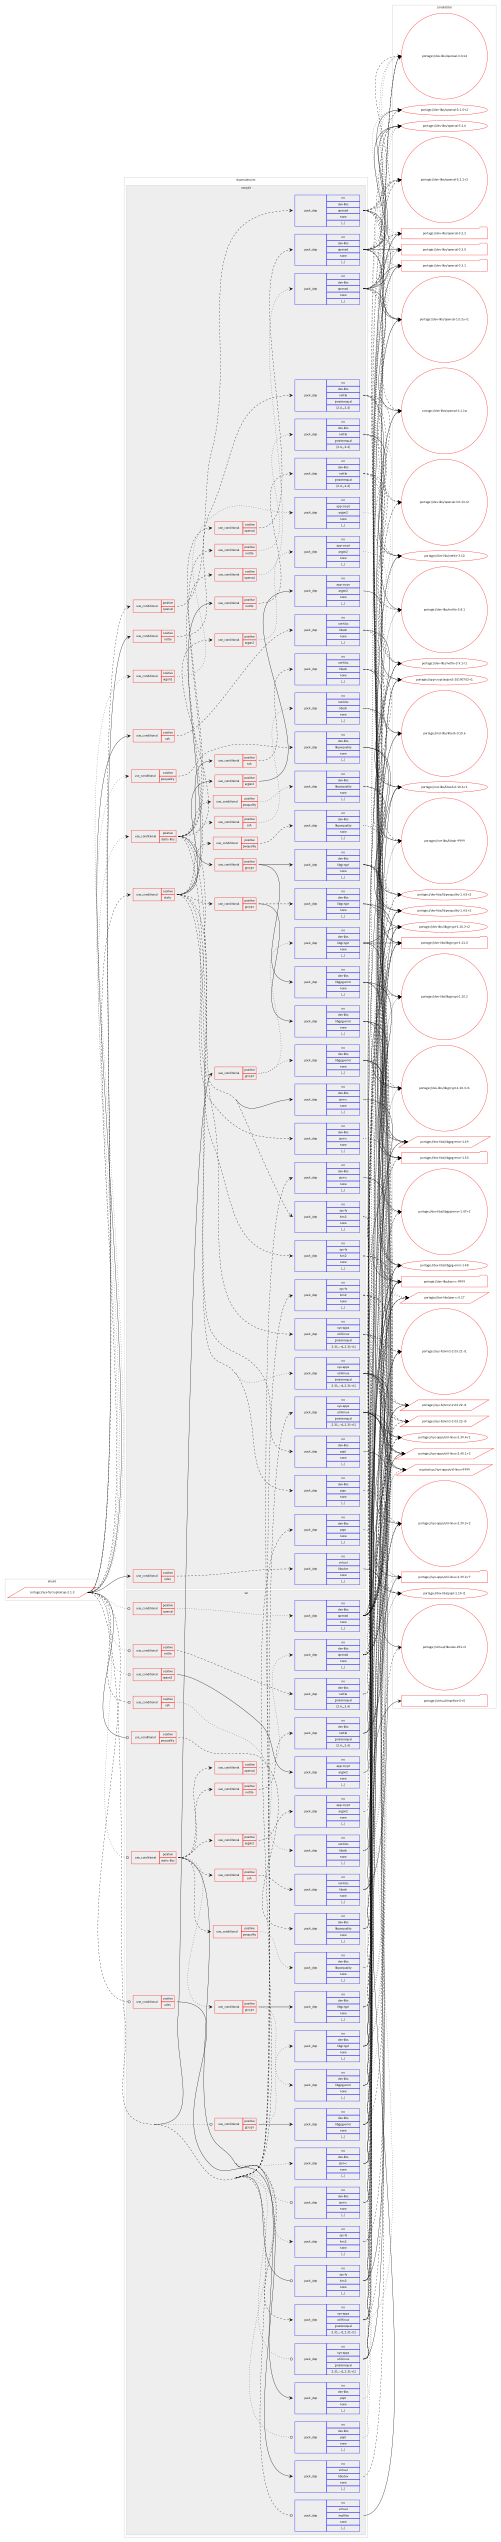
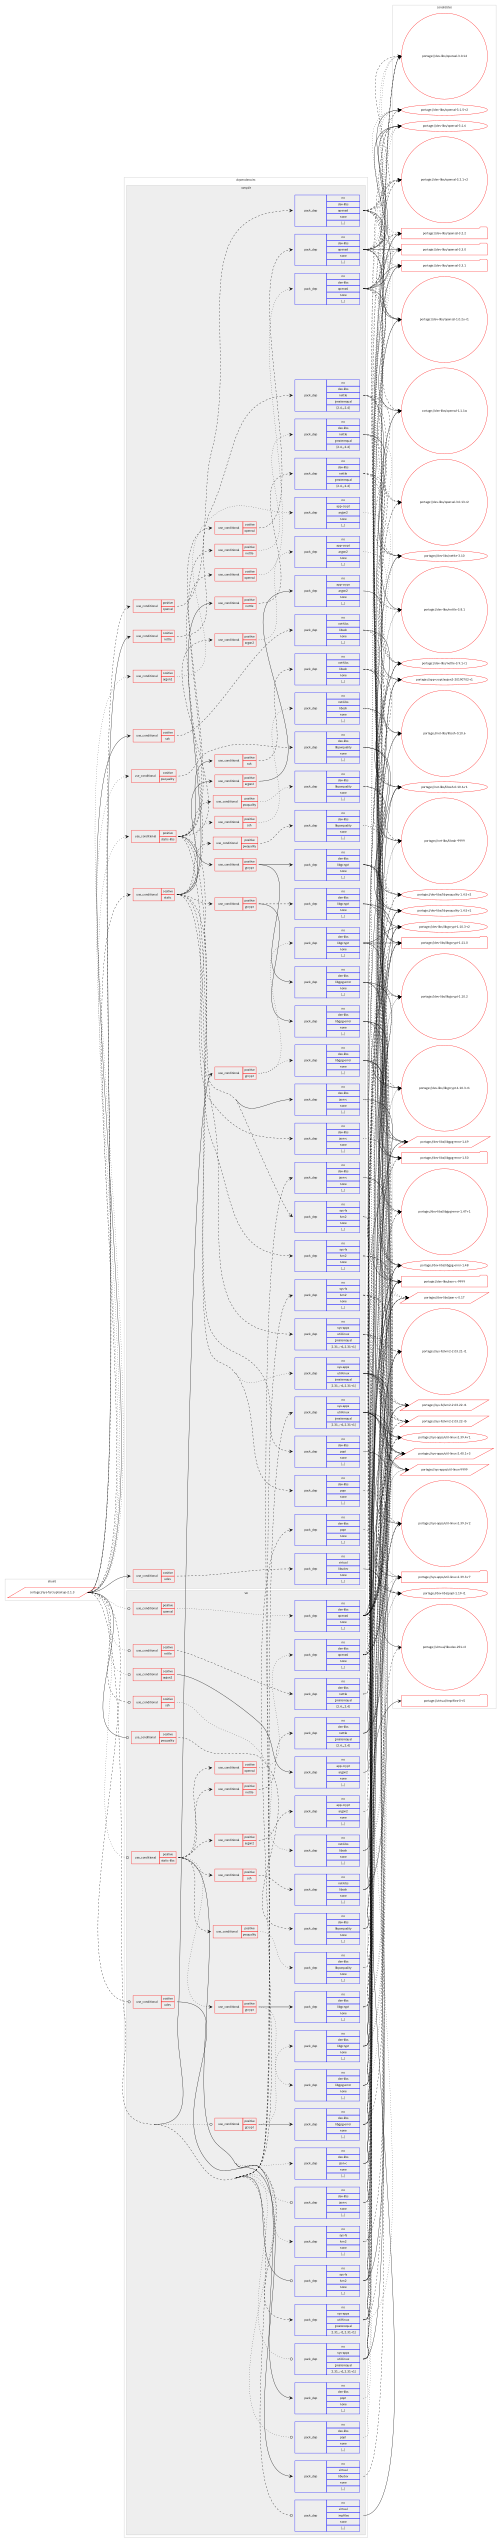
(444, 1470) -> (444, 1470)
